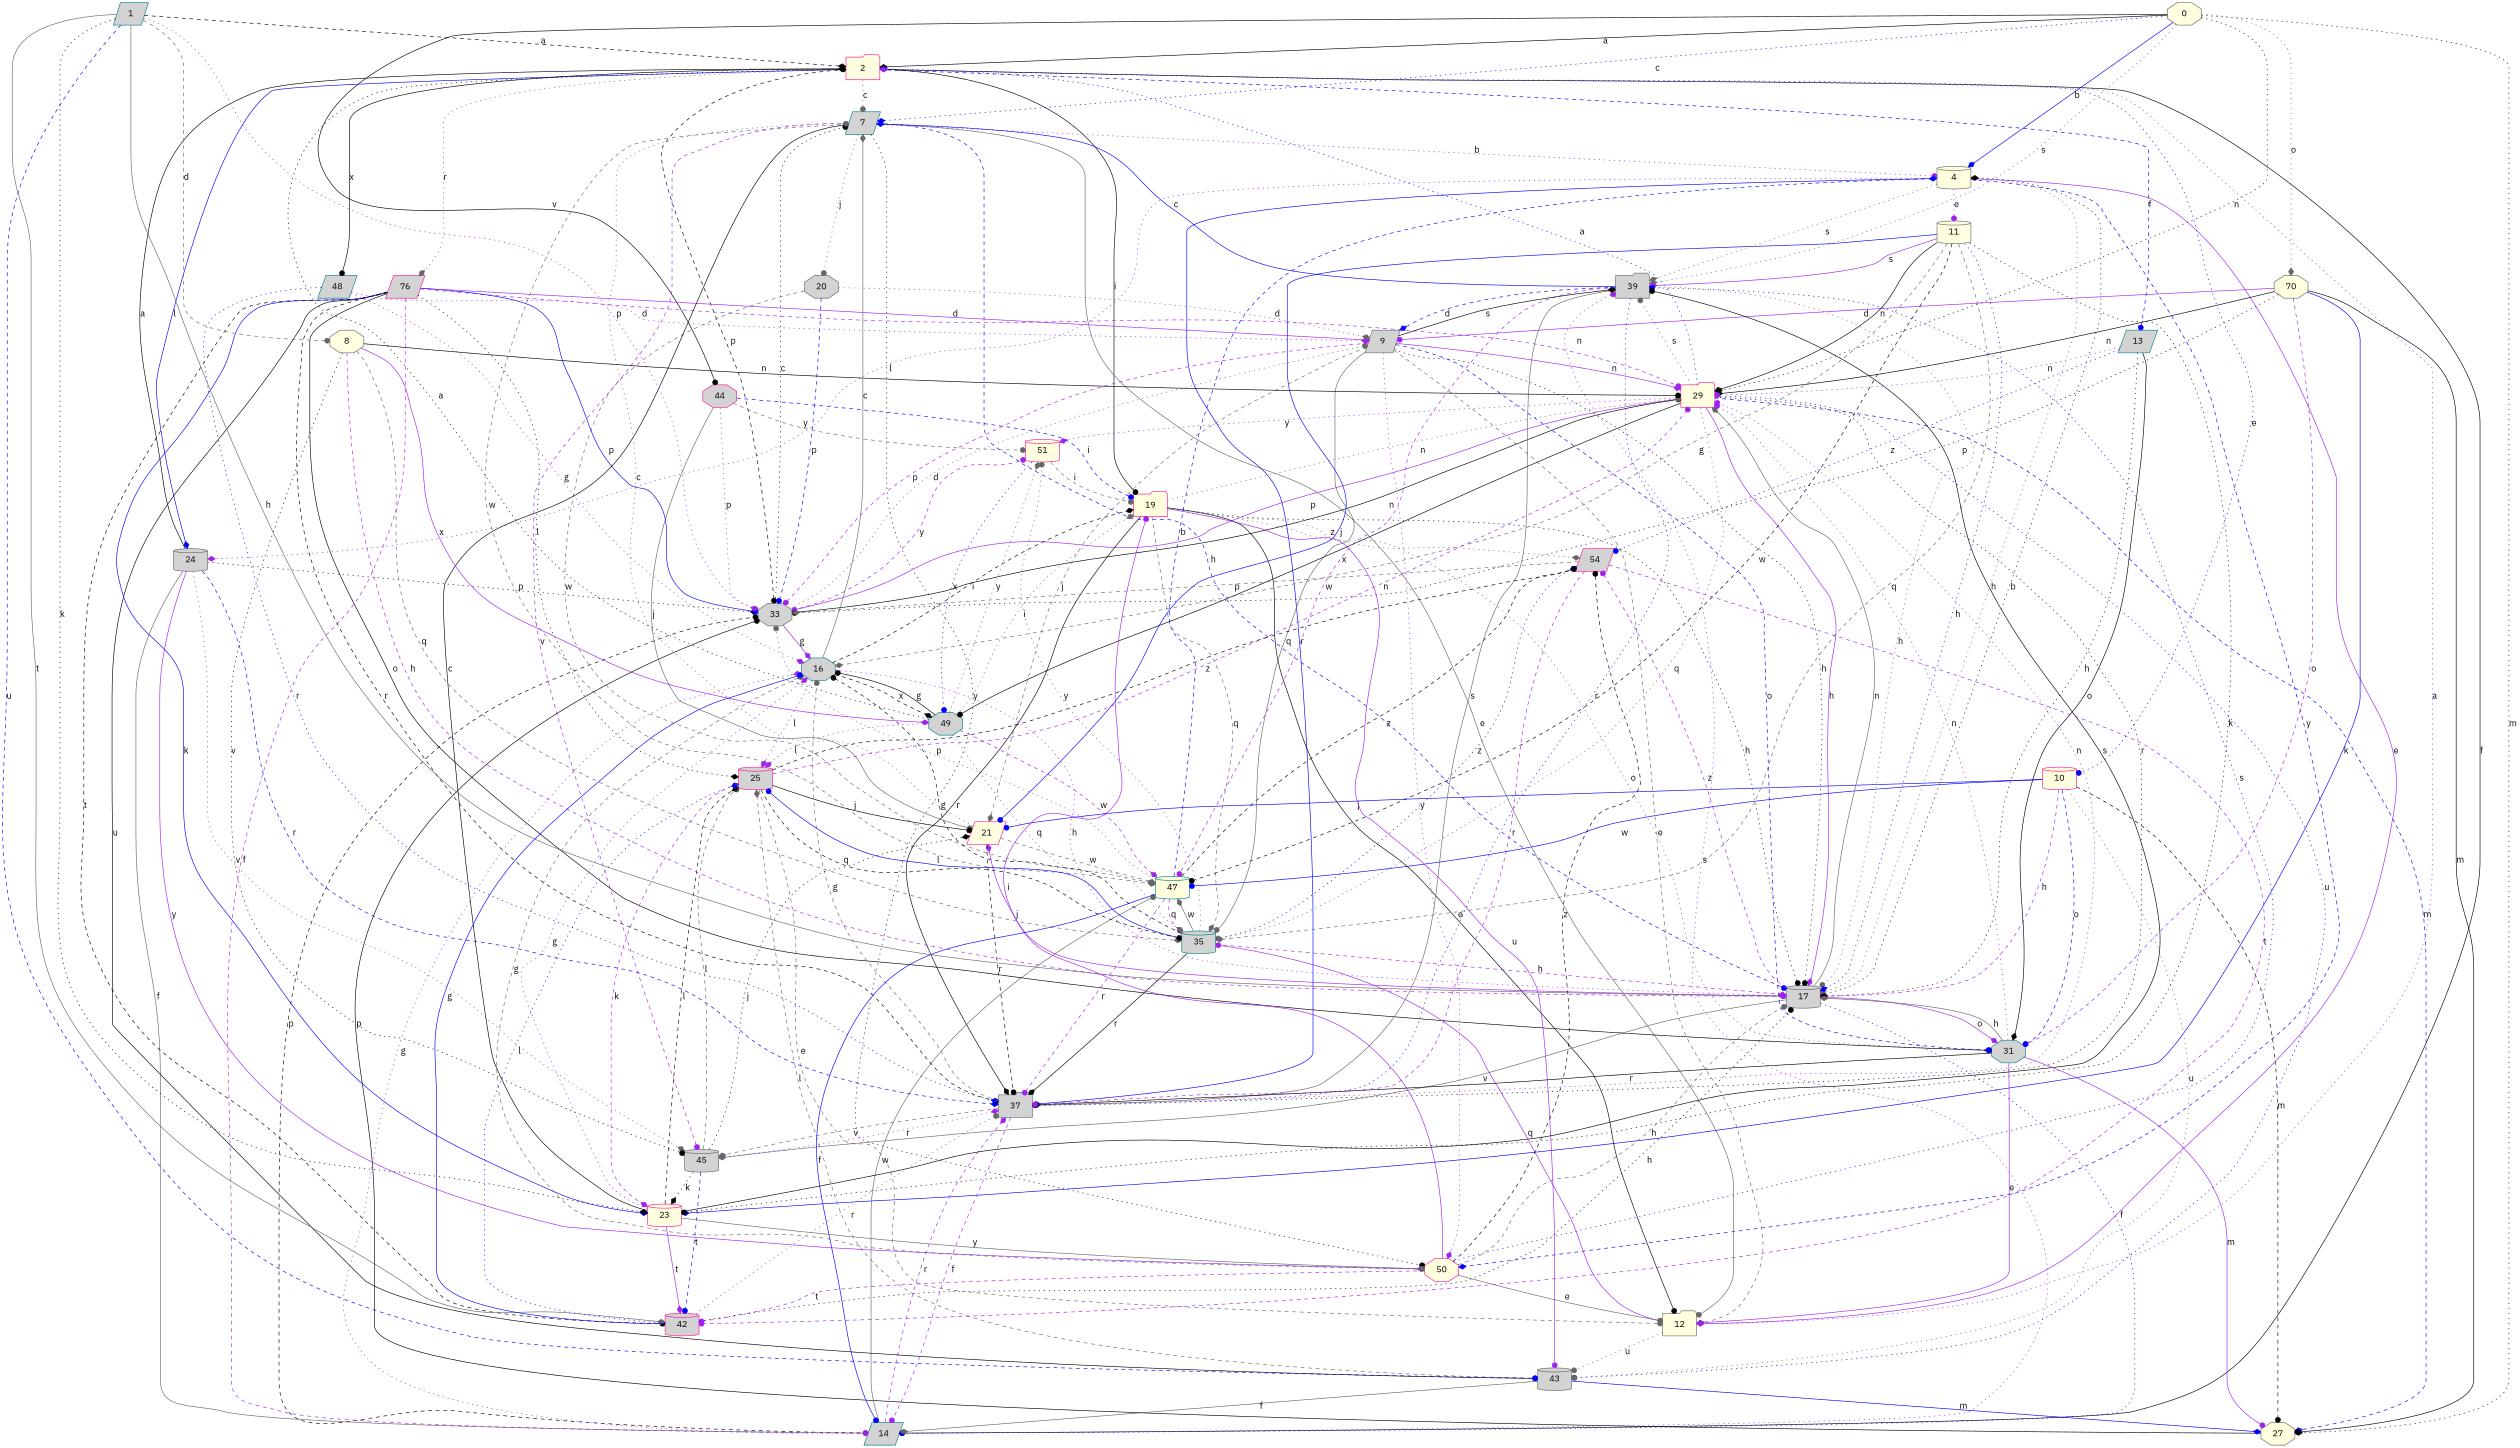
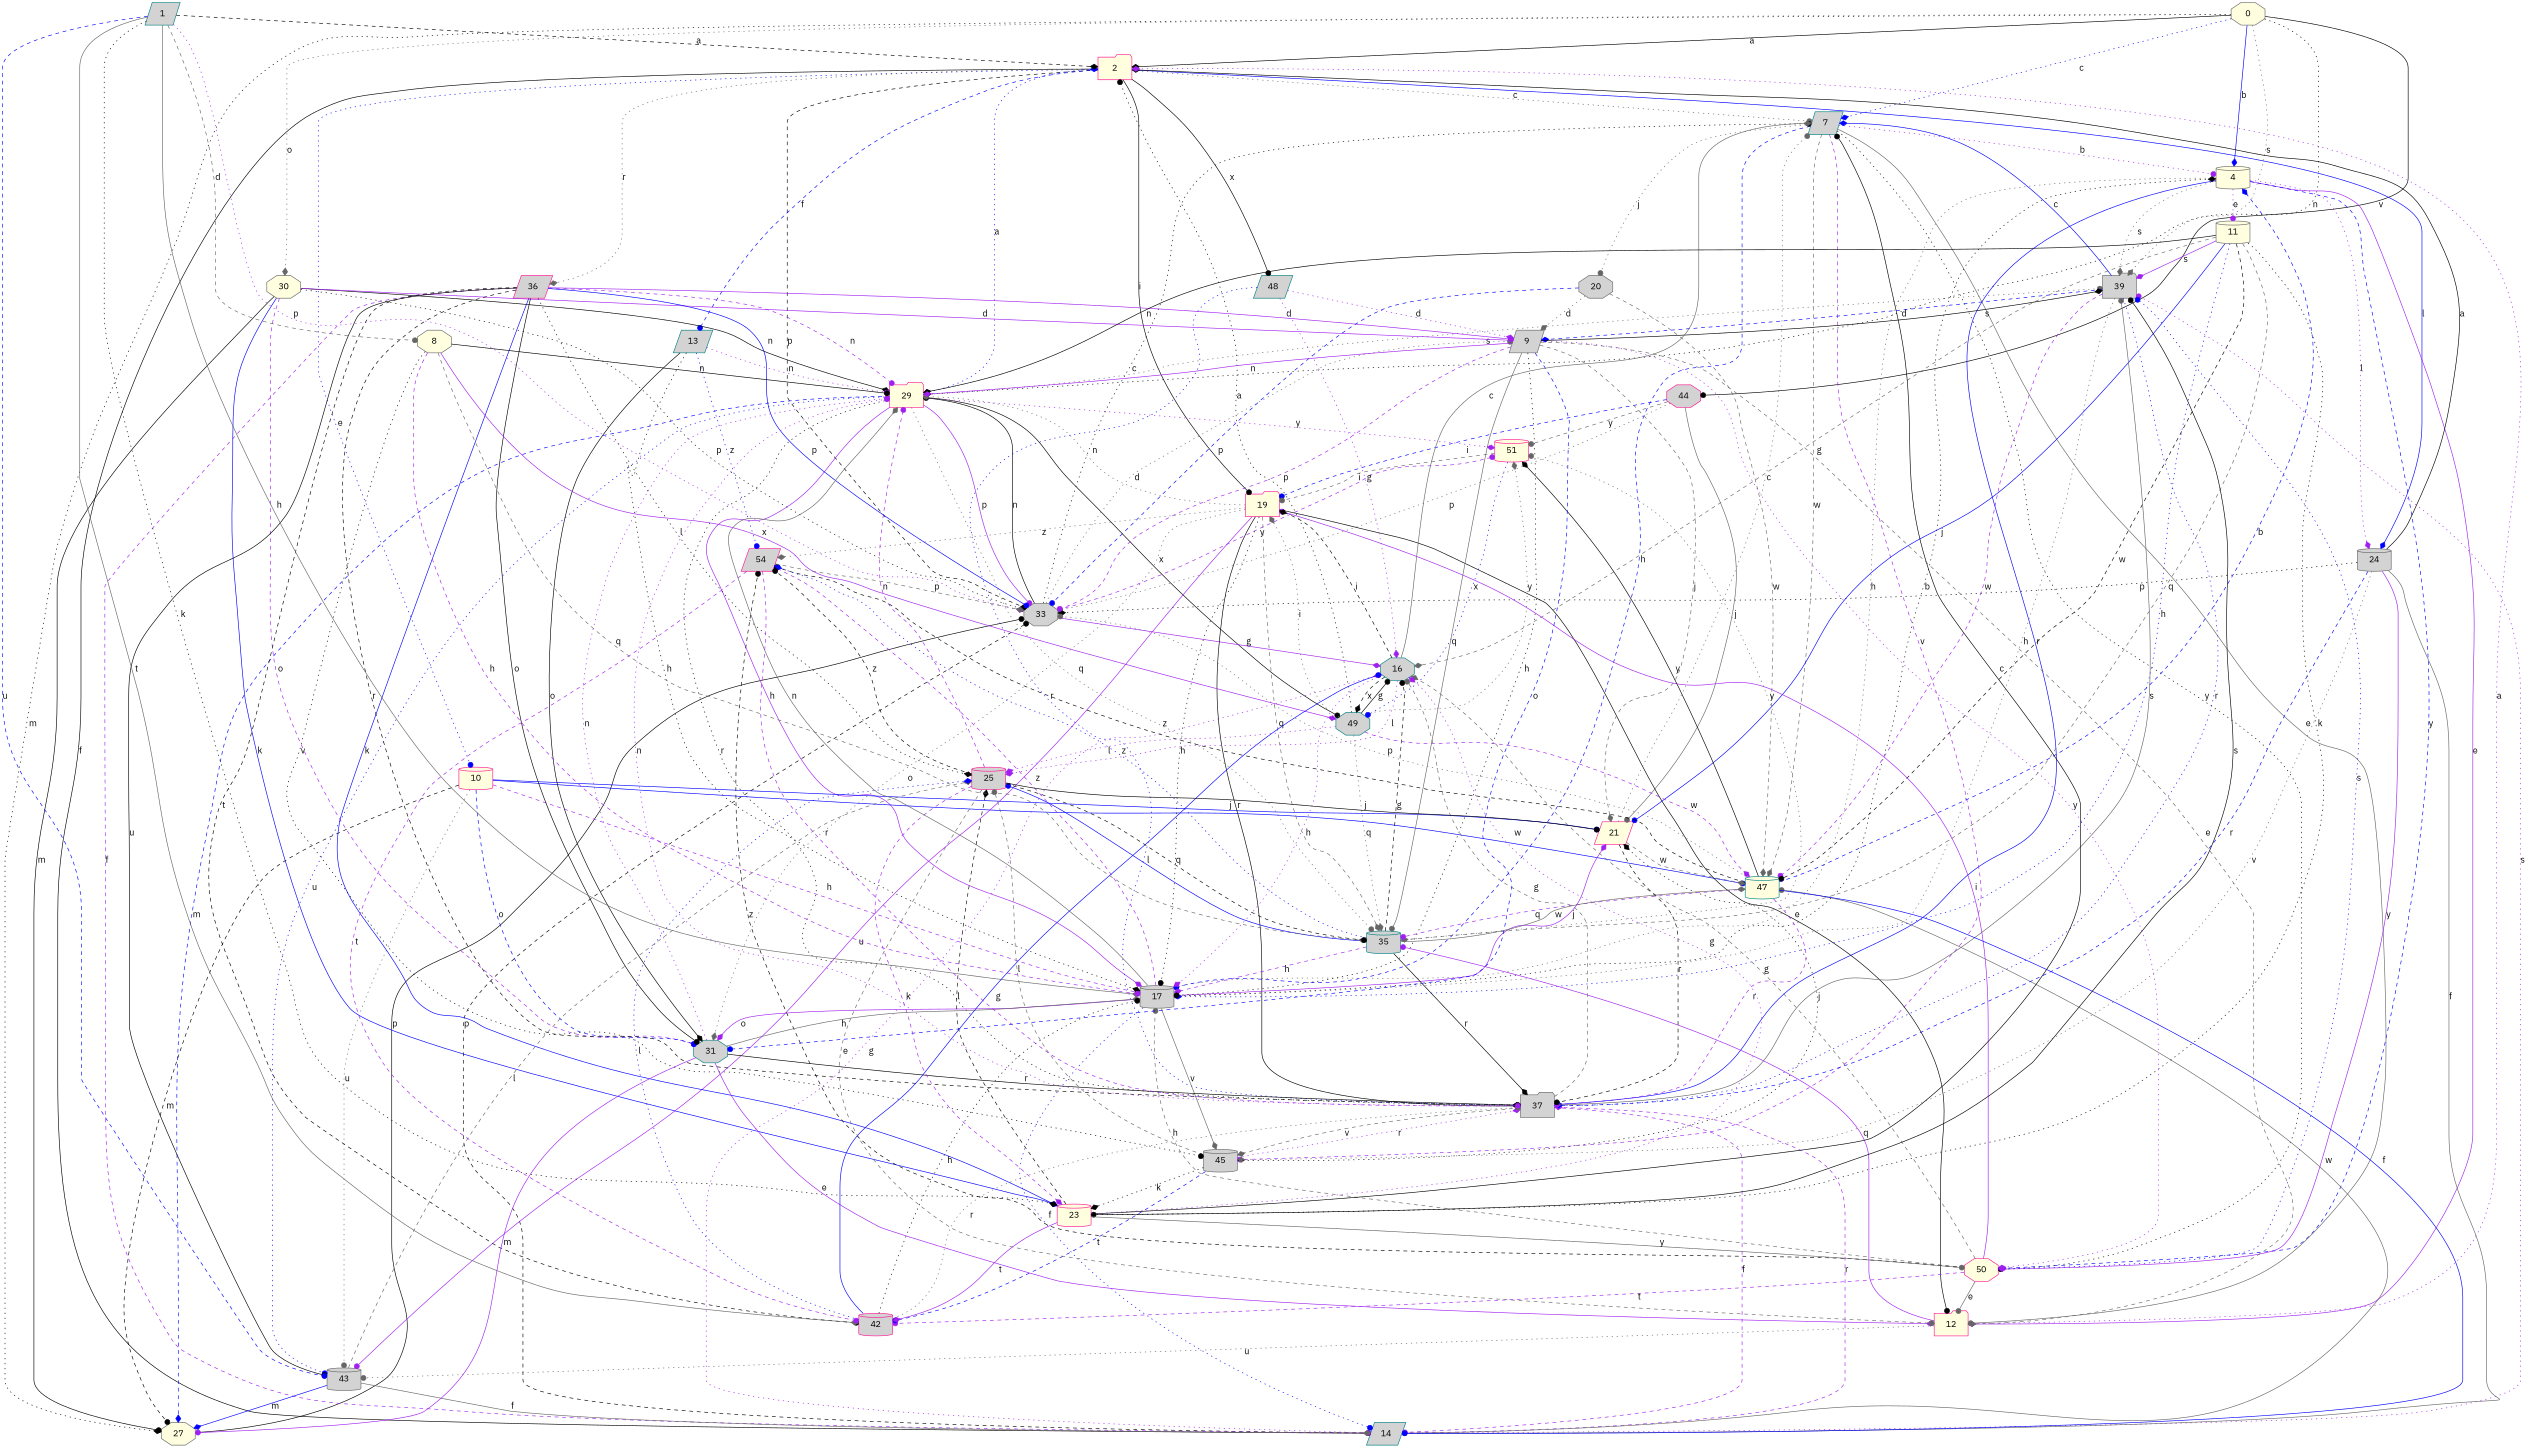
(405, 287) -> (533, 287)
(2291, 287) -> (284, 287)
none -> (1664, 659)
(1680, 1325) -> (1951, 1325)
